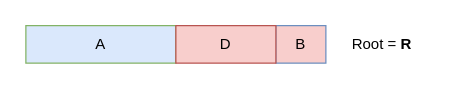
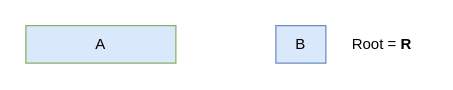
(226, 44) -> none
(301, 44) -> (301, 44)
